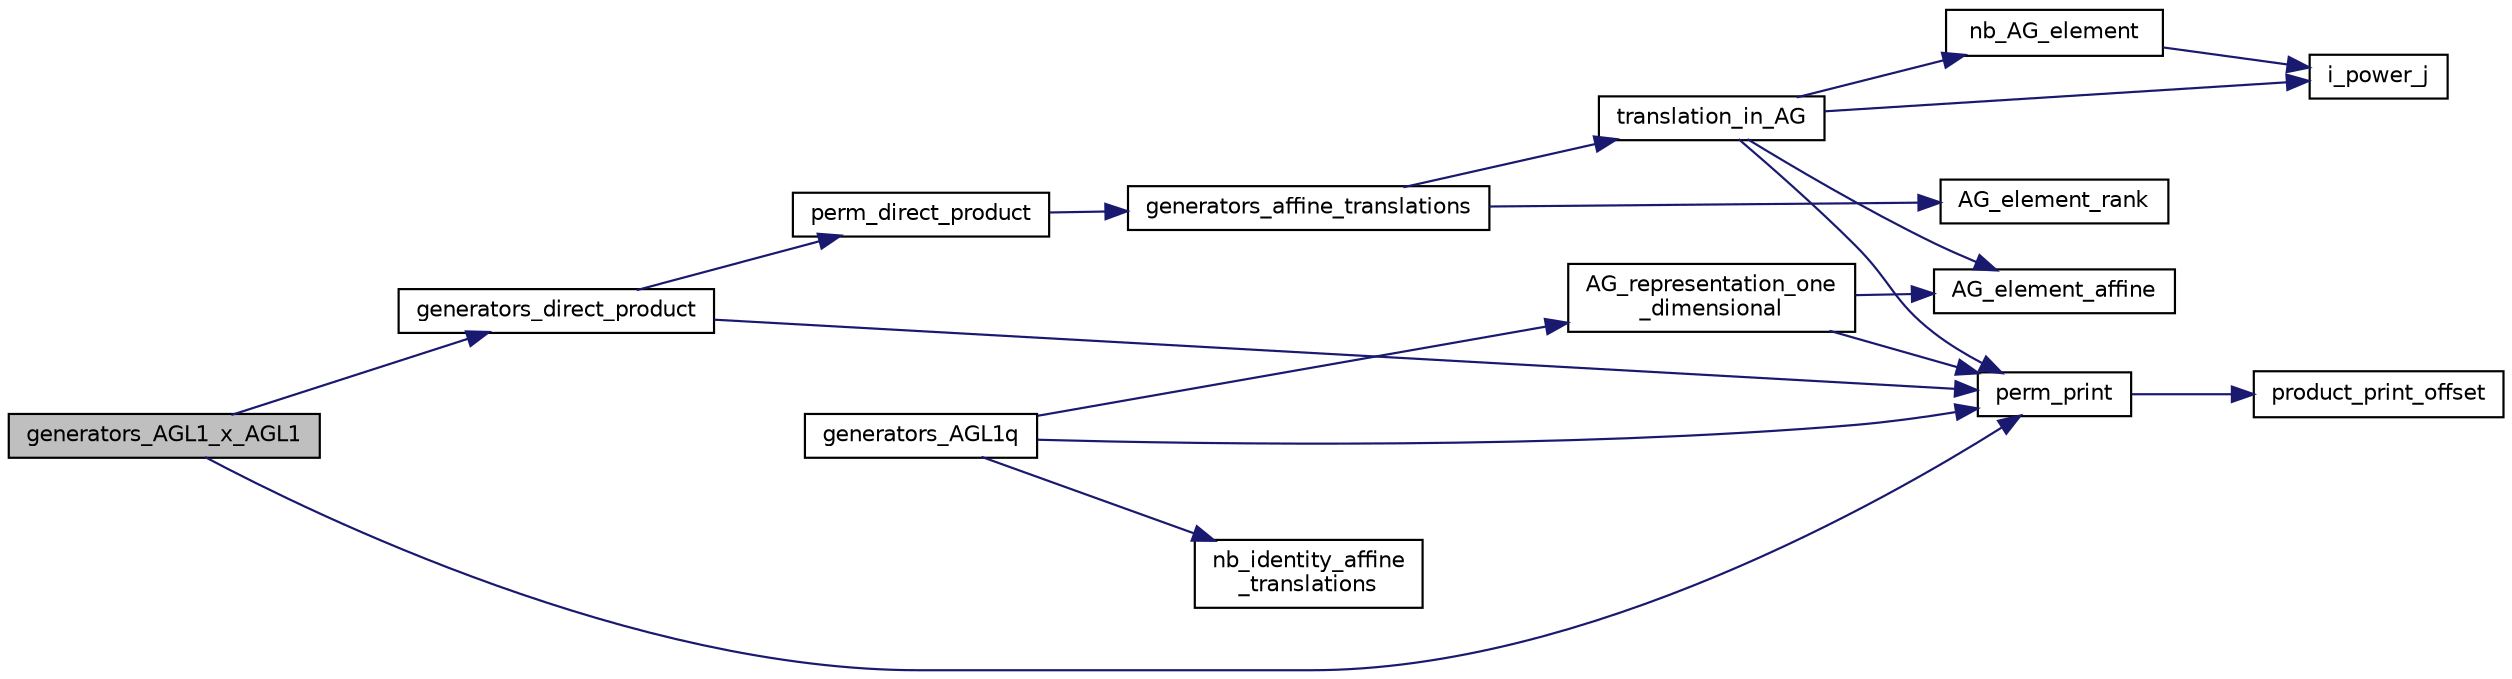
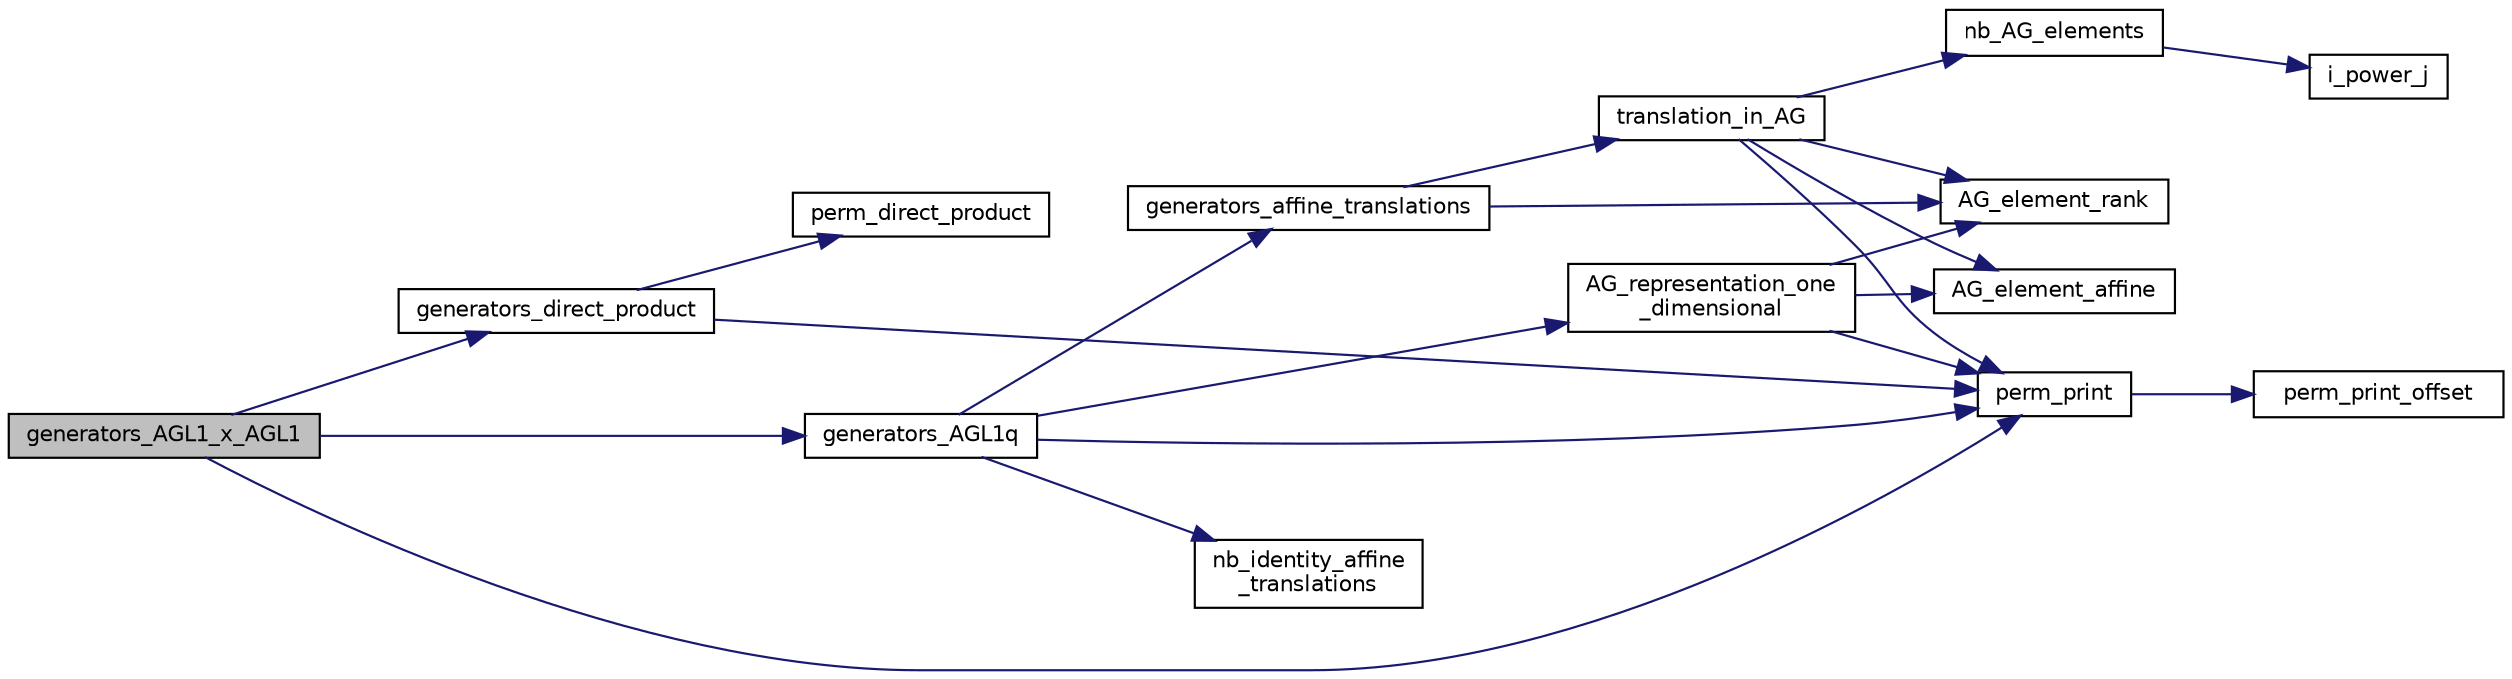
(2054, 33) -> (2054, 33)
(2056, 97) -> (1873, 157)
(1077, 212) -> (1105, 328)
none -> (1893, 247)
(2379, 394) -> (2379, 394)
none -> (552, 436)
